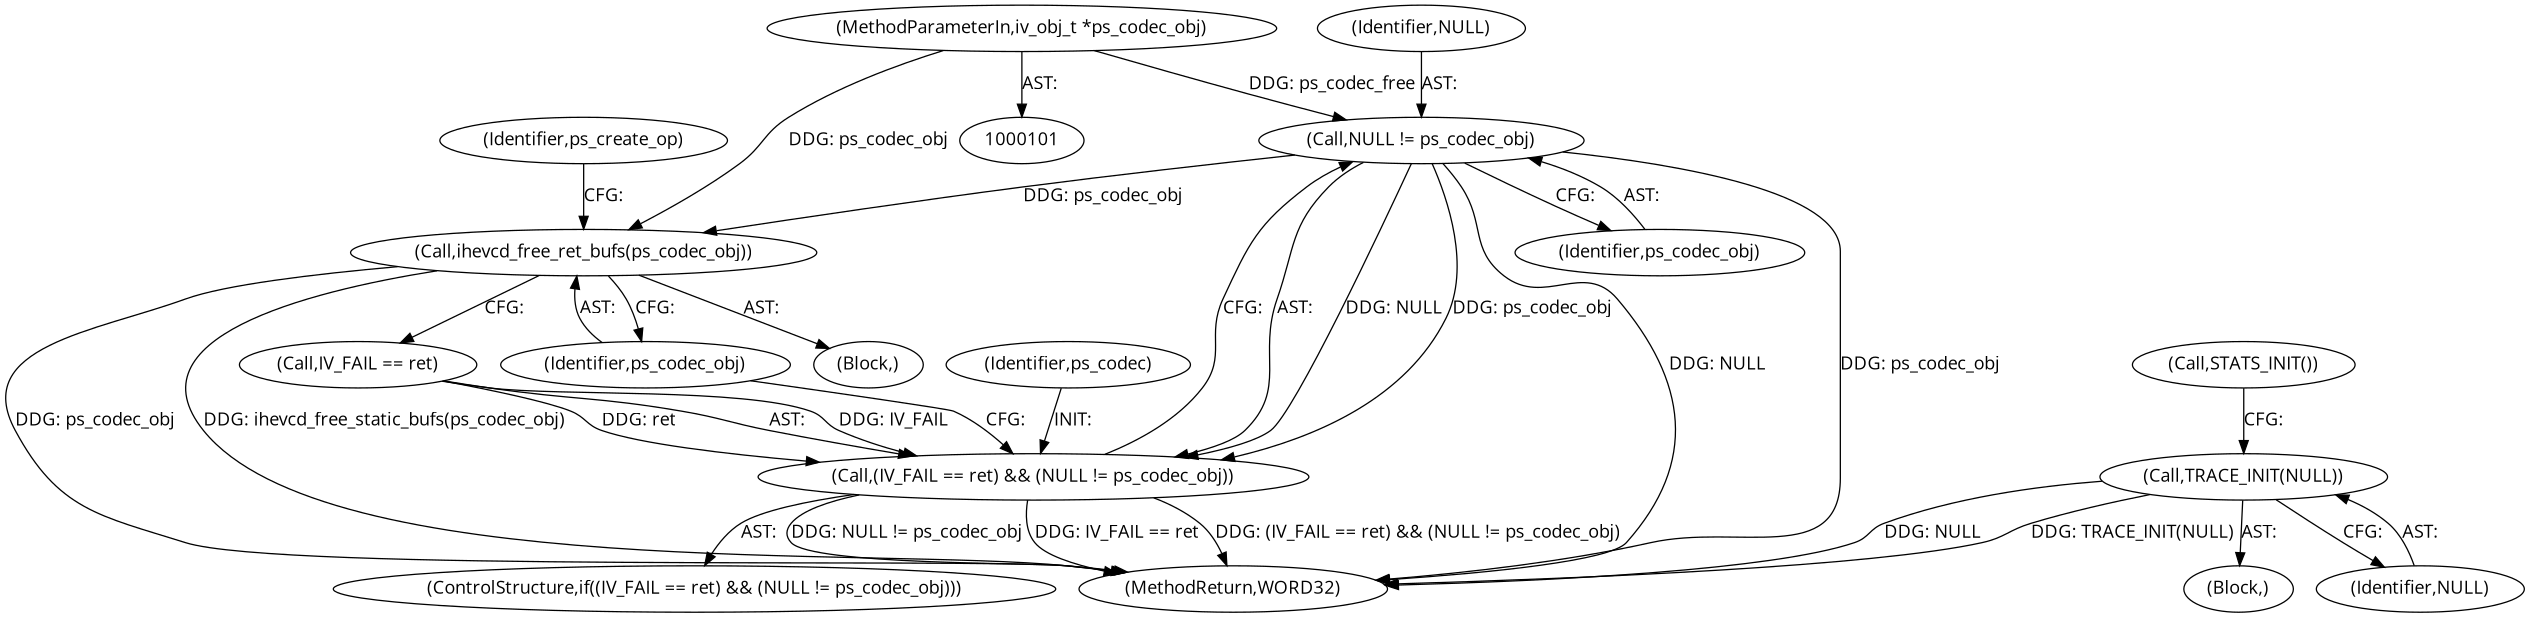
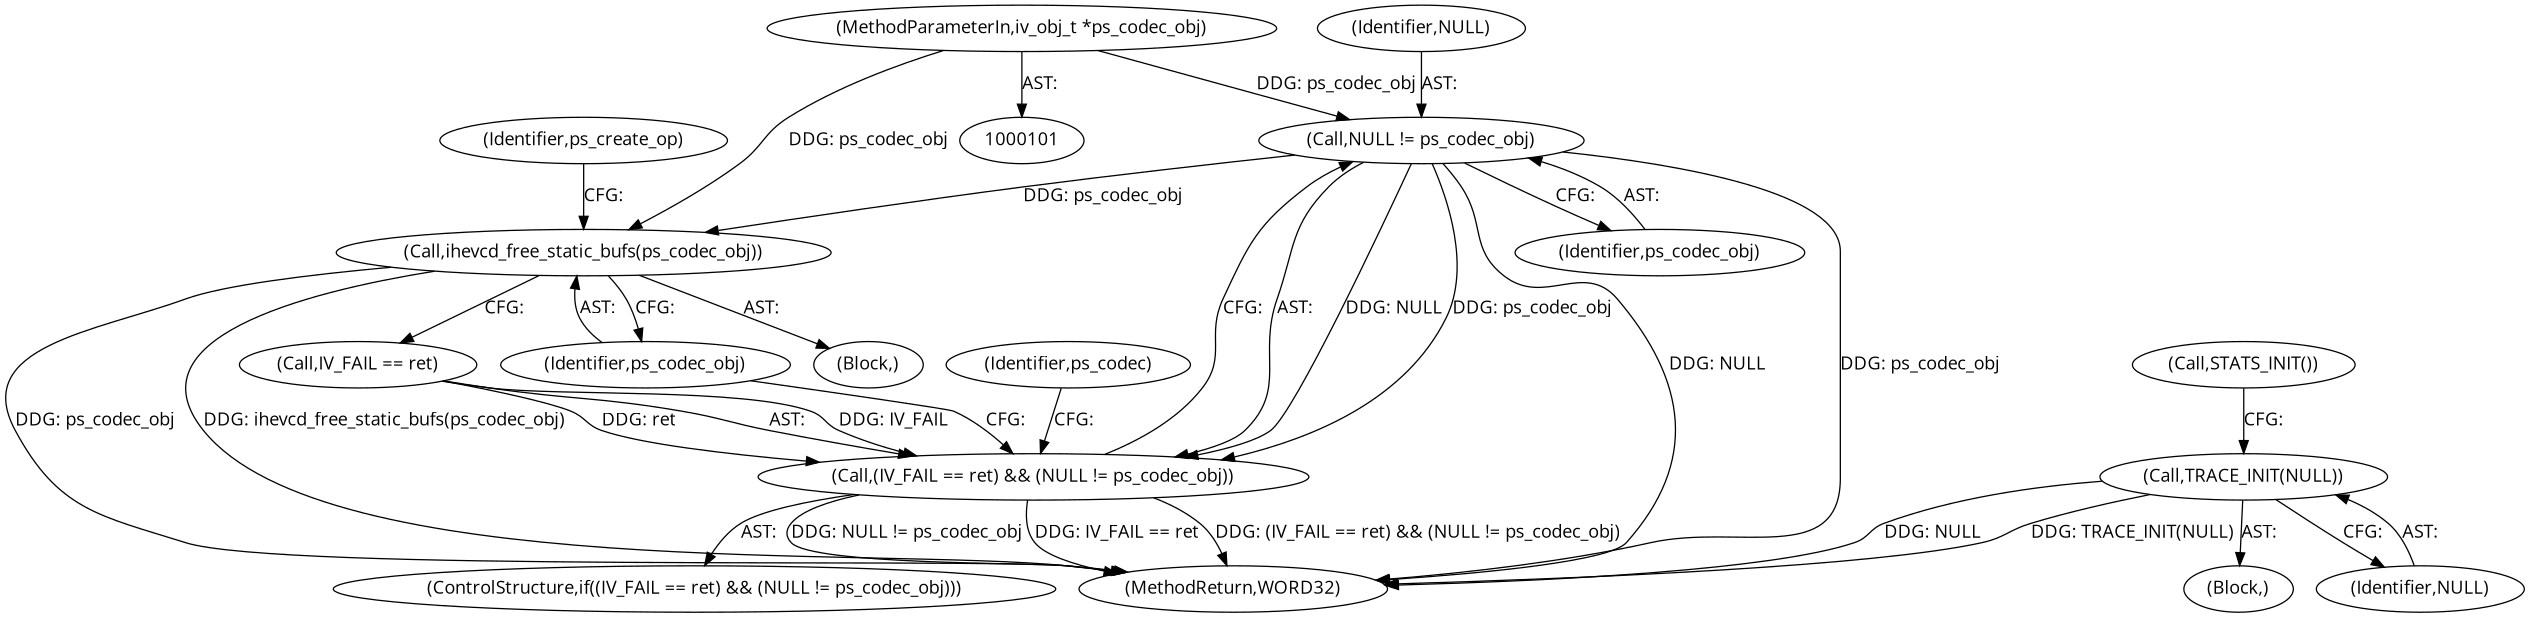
(1332, 84) -> (1336, 84)
(584, 253) -> (584, 253)
(1076, 421) -> (1077, 421)
